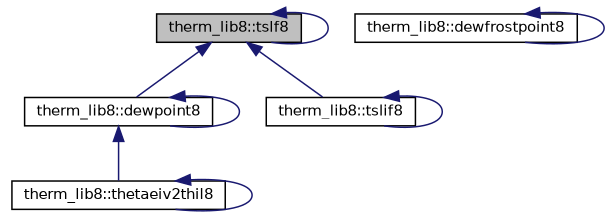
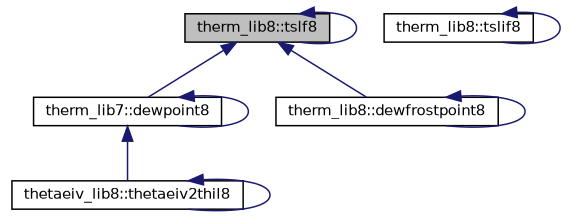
(291, 74) -> (329, 74)
(119, 112) -> (128, 111)
(119, 195) -> (128, 195)
